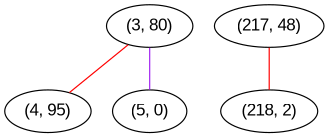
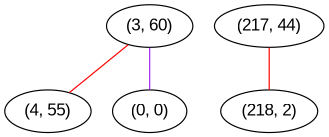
(150, 26) -> (150, 26)
(269, 26) -> (269, 26)
(48, 111) -> (48, 111)
(150, 111) -> (150, 111)
